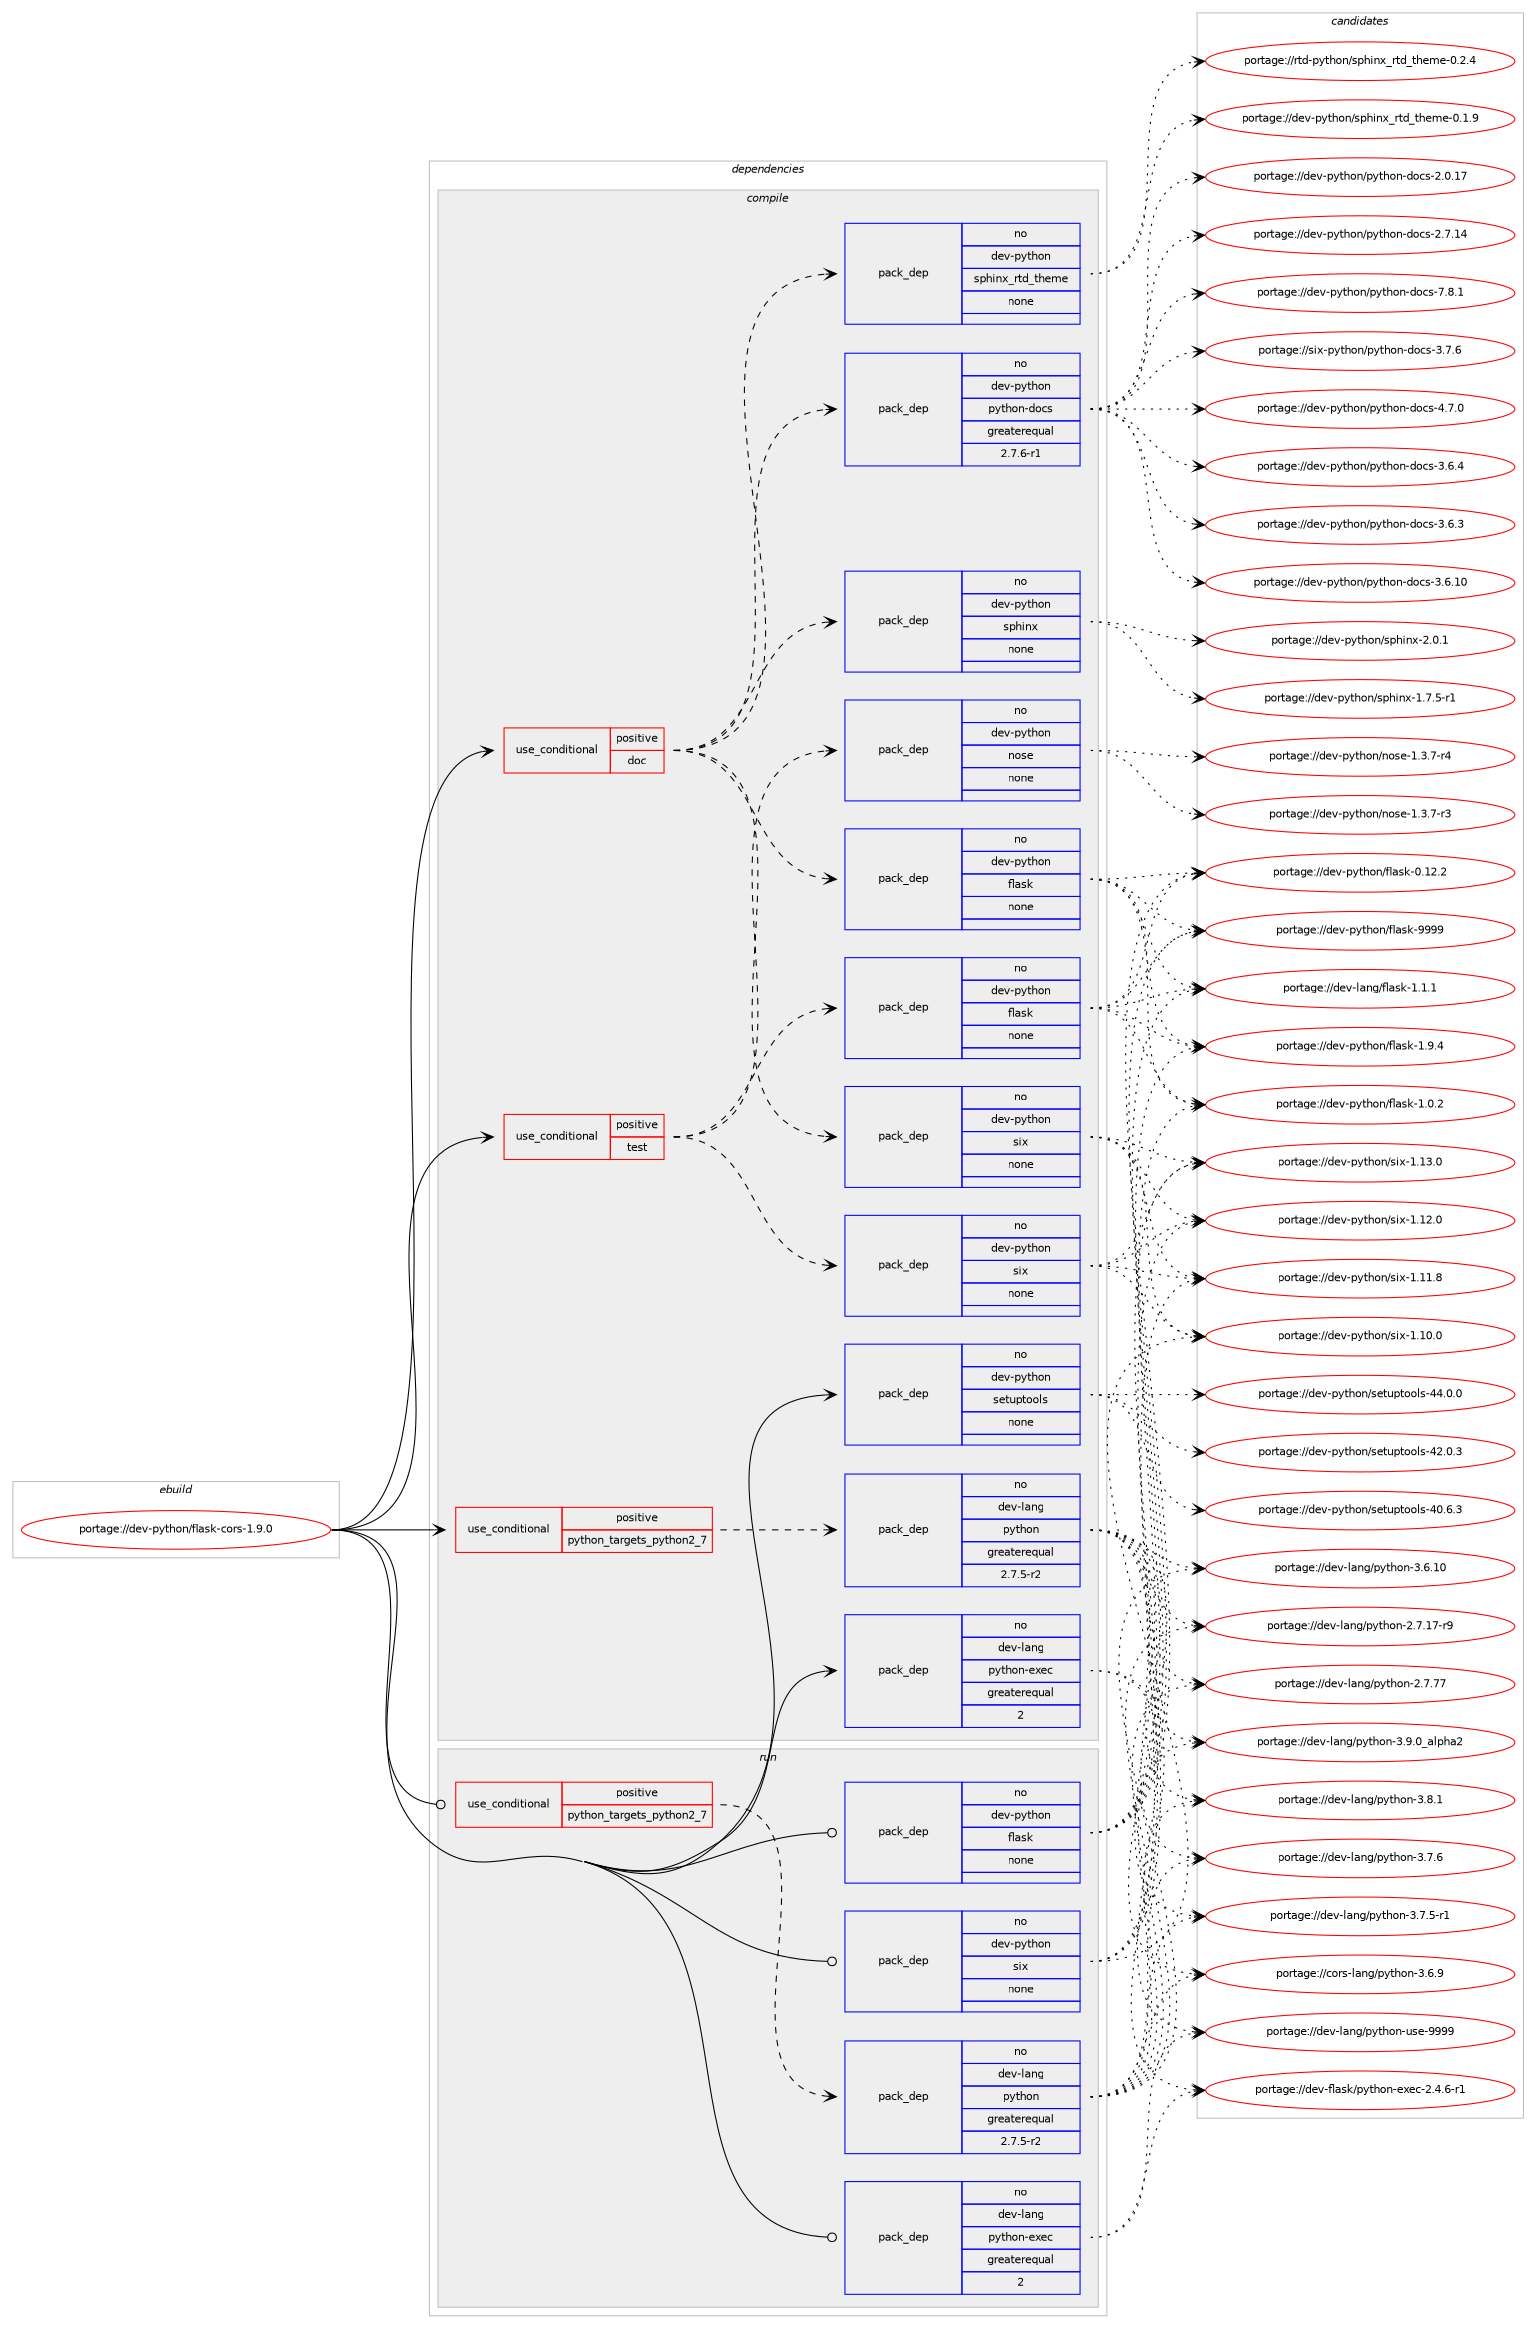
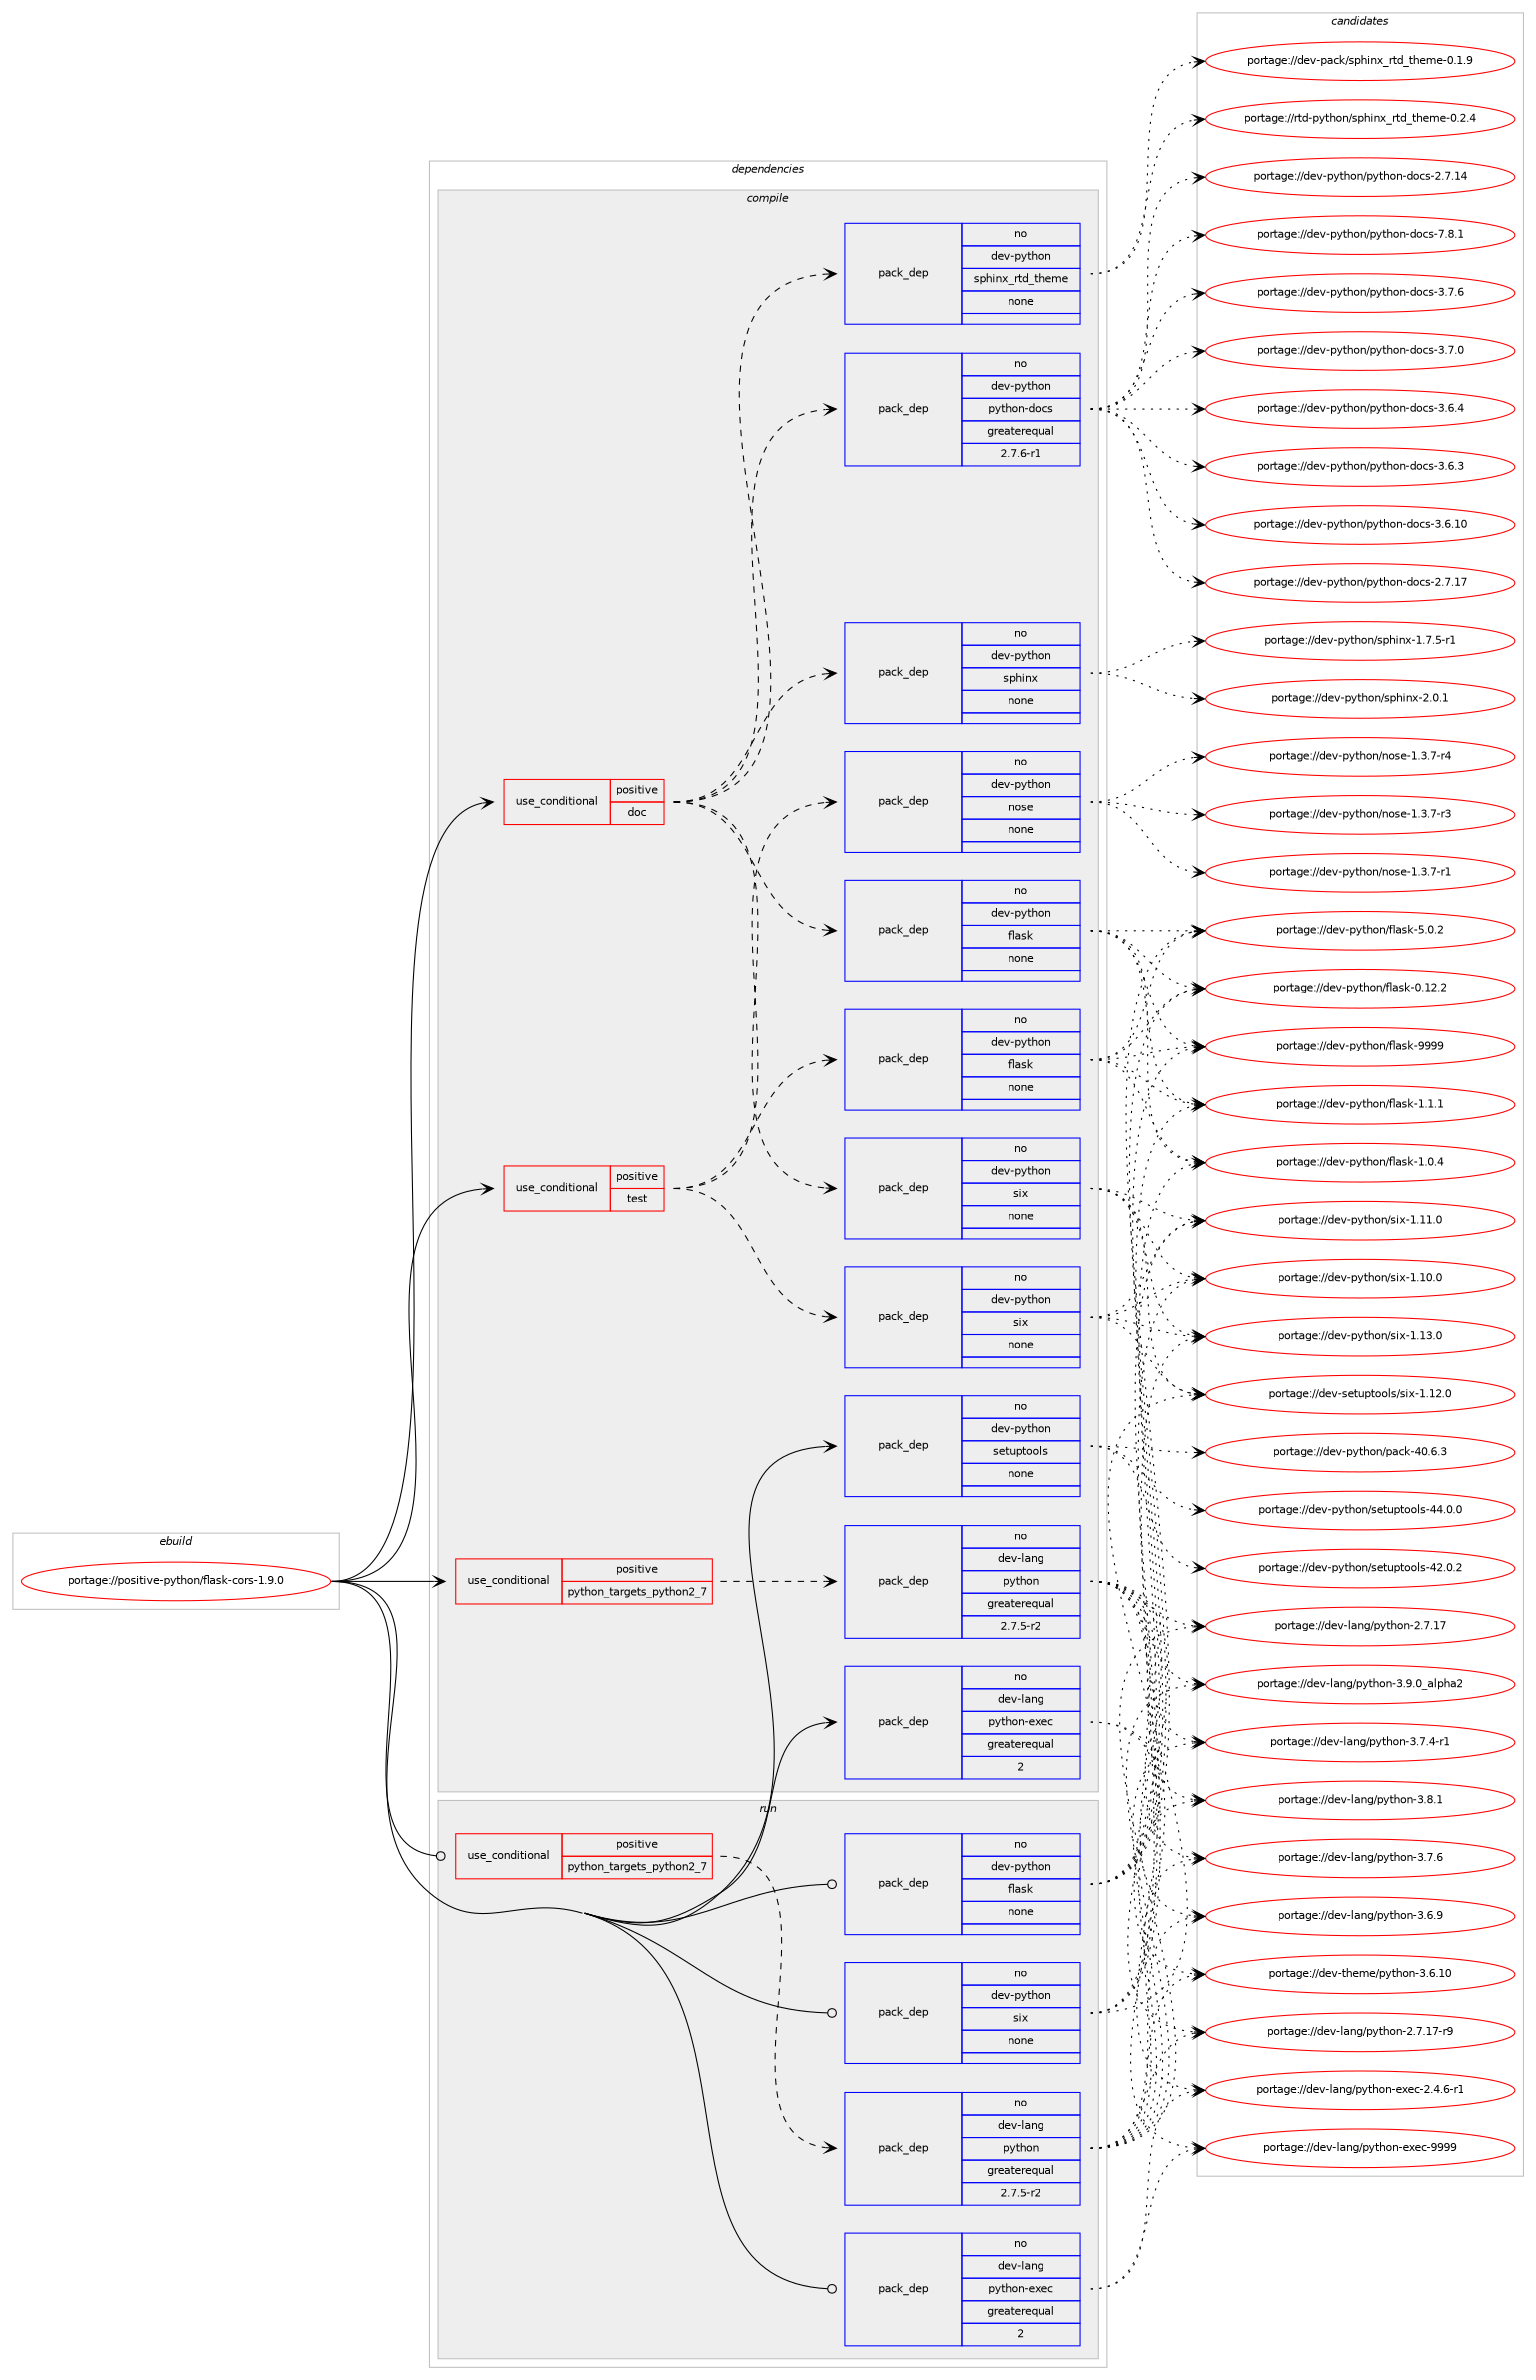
(1360, 119) -> (1360, 61)
(1360, 177) -> (1360, 583)
(1360, 351) -> (1360, 293)
(1360, 409) -> (1360, 351)
none -> (1360, 873)
(1360, 989) -> (1360, 1105)
(1360, 1047) -> (1360, 1163)
(1360, 1105) -> (1360, 931)
(1360, 1221) -> (1360, 1395)
(1360, 1279) -> (1360, 1221)
(1360, 1453) -> (1360, 1569)
(1360, 1511) -> (1360, 1453)
(176, 1530) -> (176, 1581)
(1360, 1569) -> (1360, 1974)
(1360, 1684) -> (1360, 1627)
(1360, 1916) -> (1360, 1742)
(1360, 1974) -> (1360, 1916)
(1360, 2032) -> (1360, 2148)
(1360, 2090) -> (1360, 2090)
